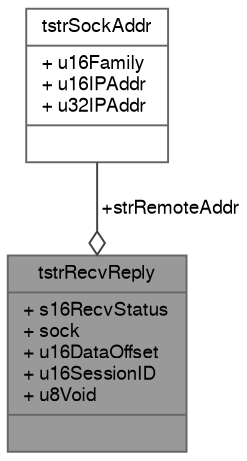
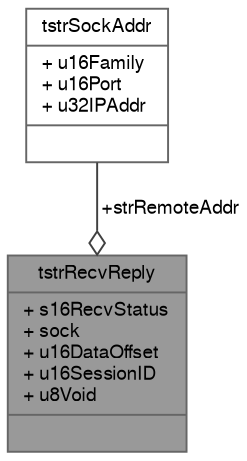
(94, 85) -> (83, 85)
